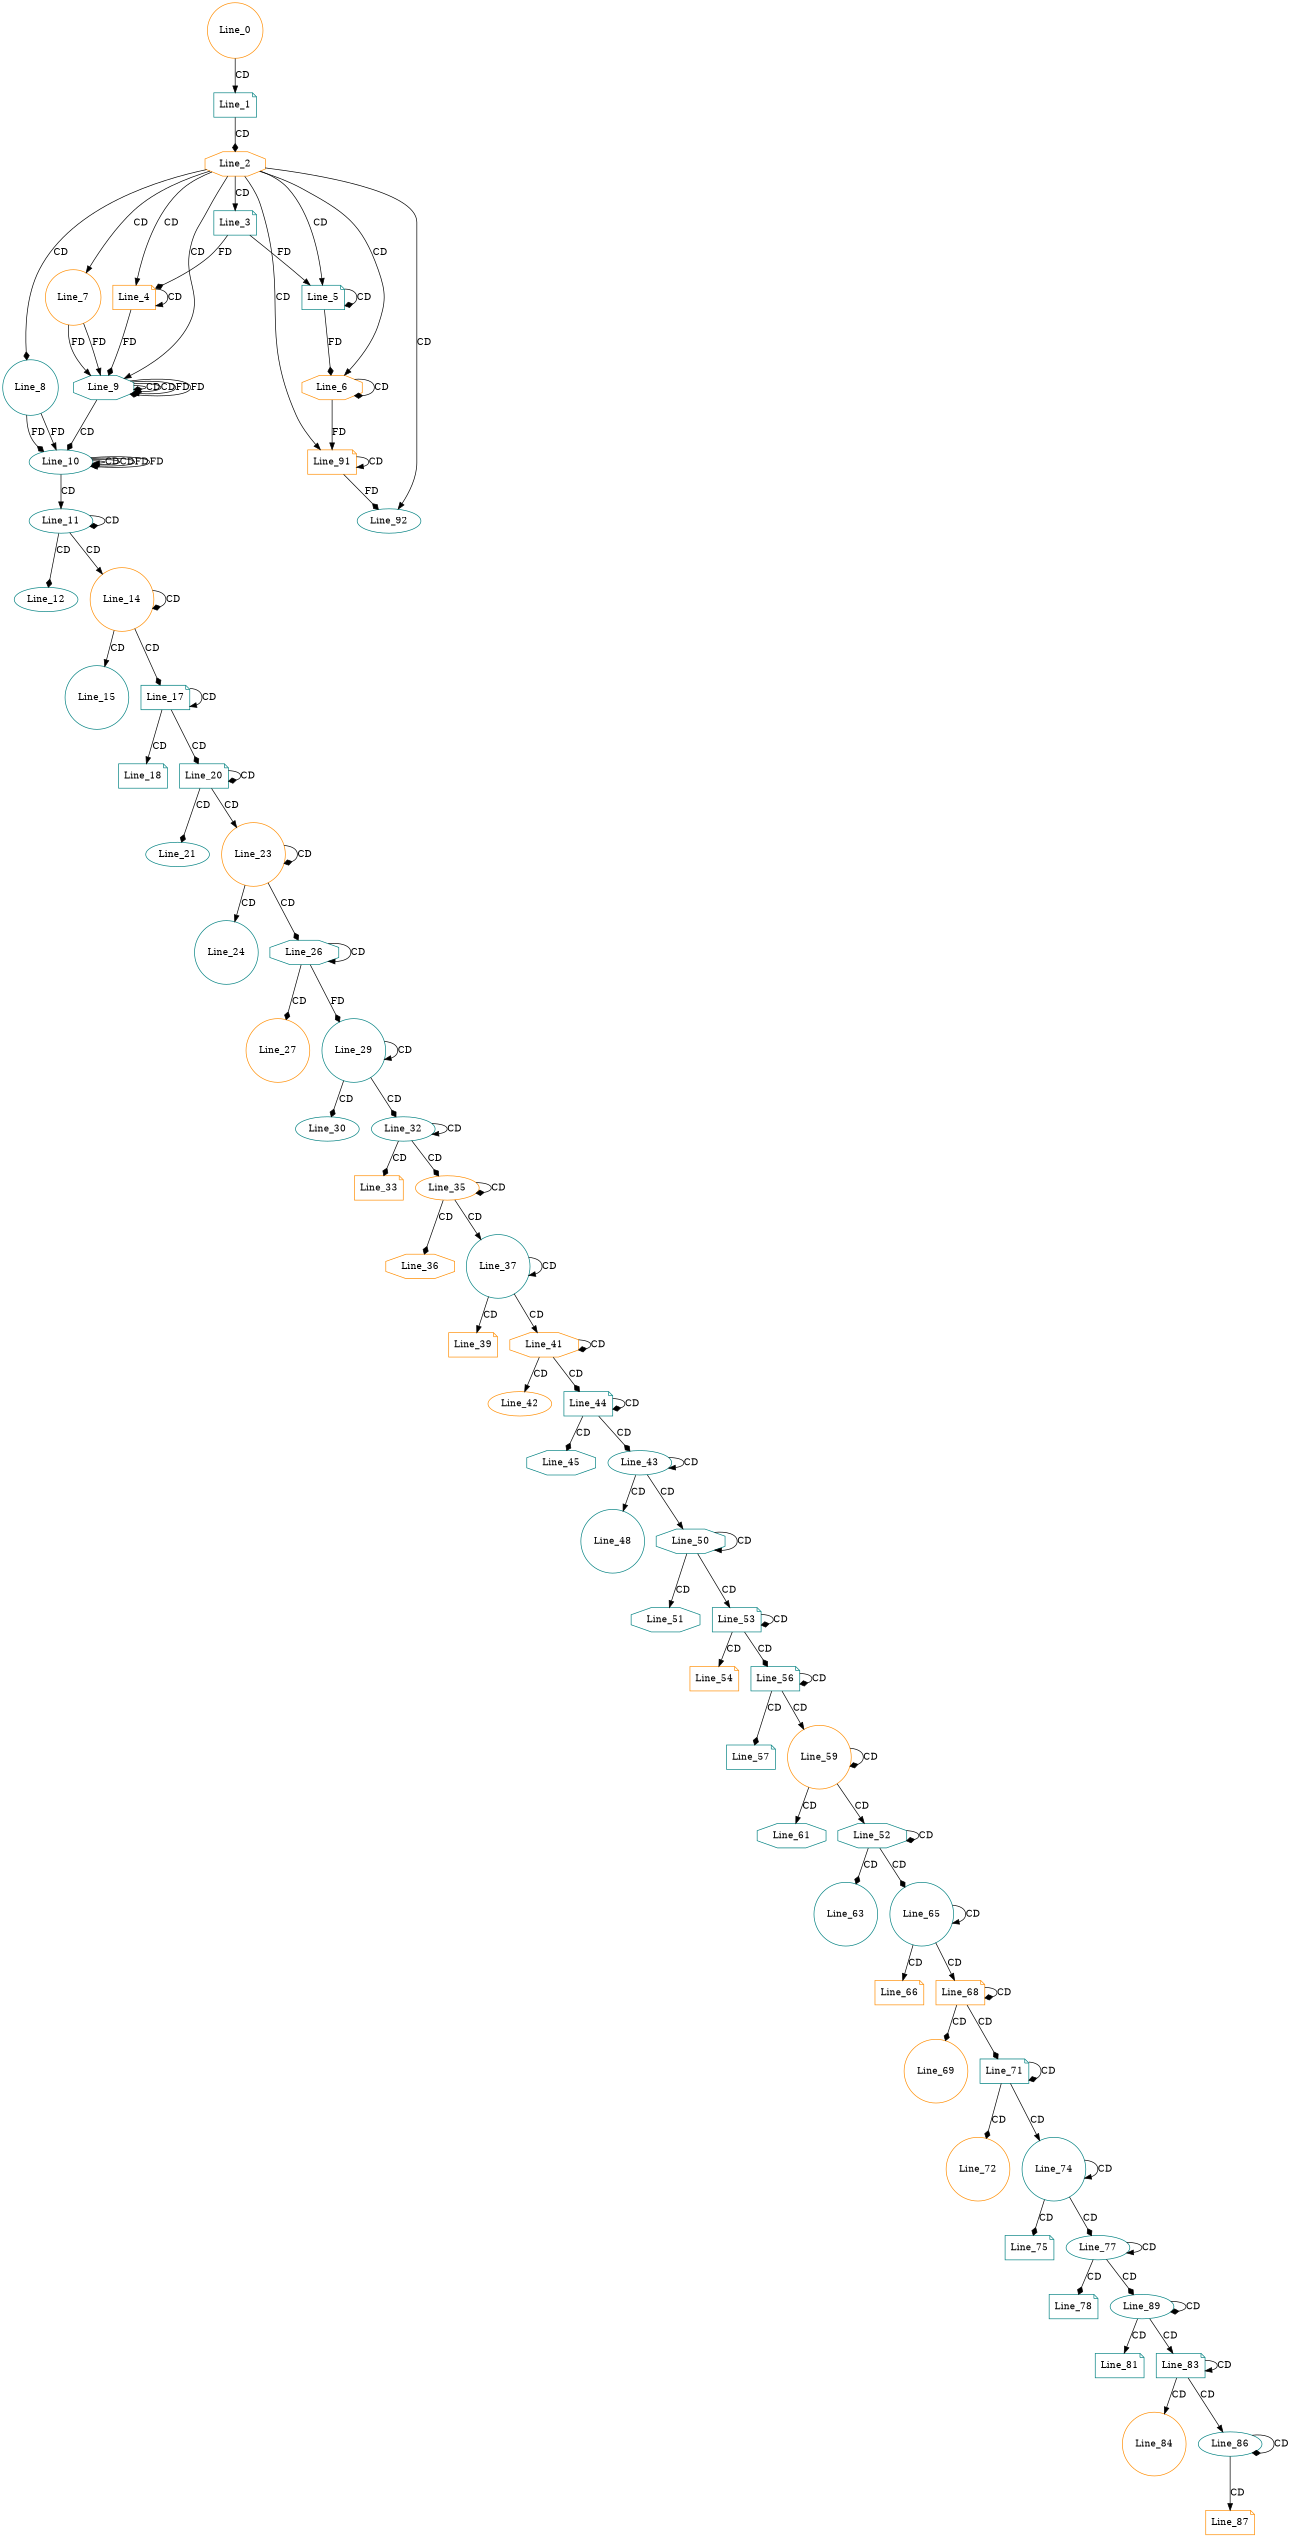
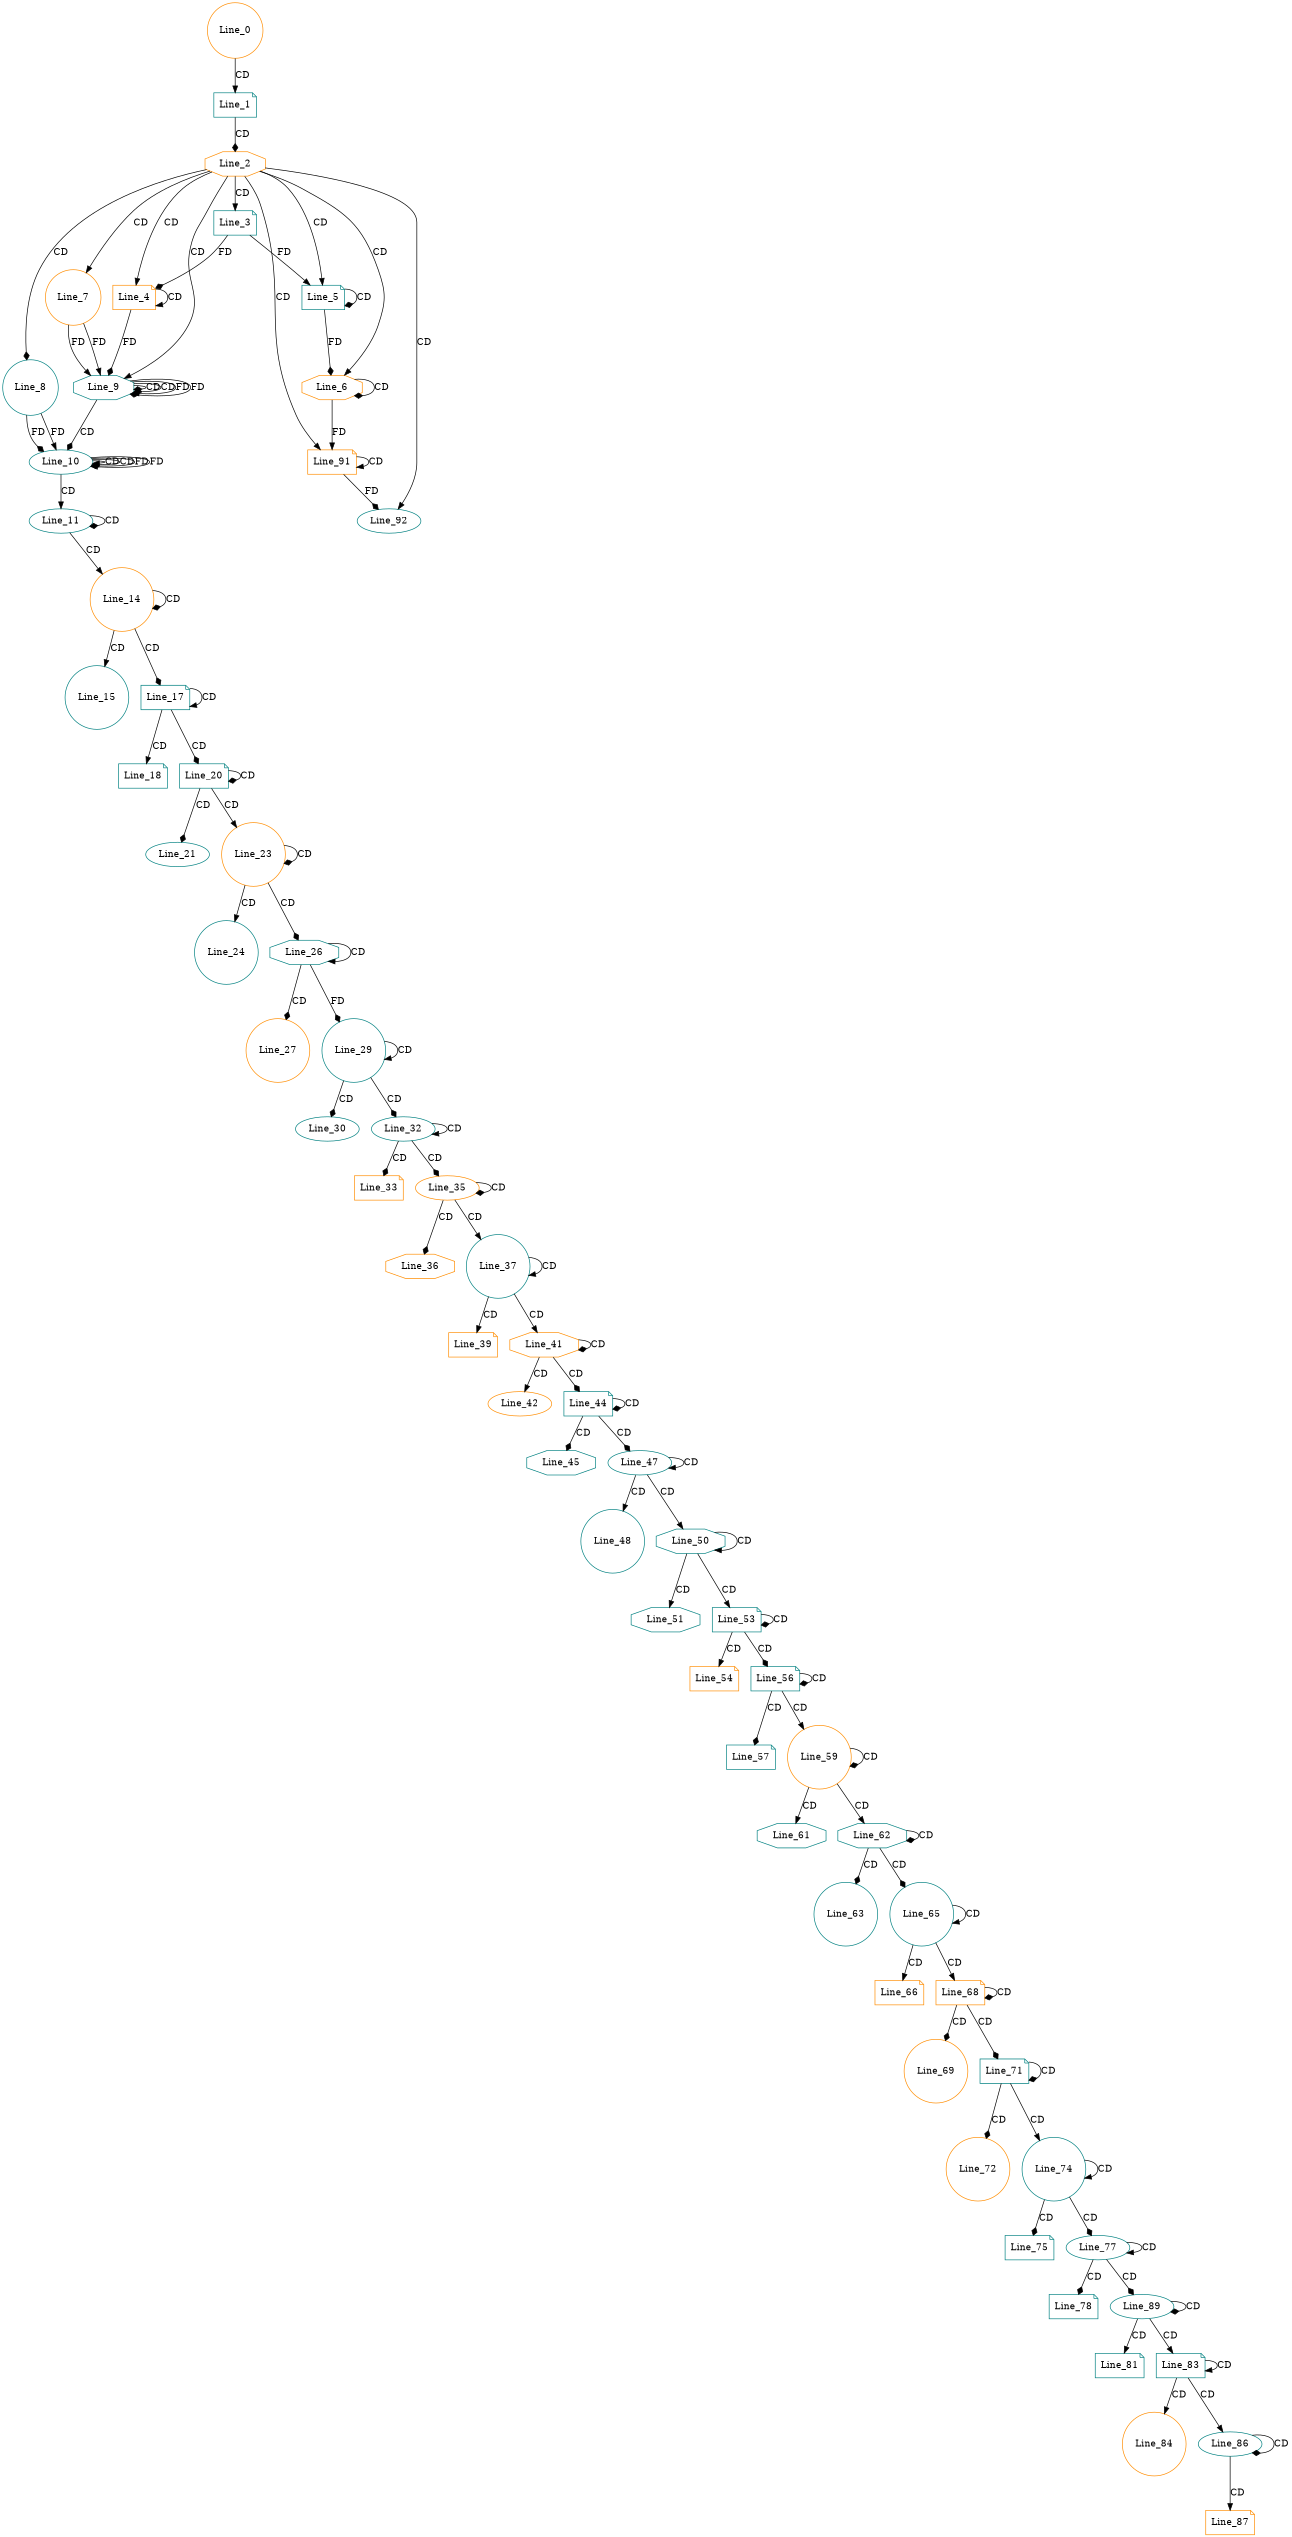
(46, 599) -> none
(640, 1463) -> (640, 1463)
(872, 1836) -> (872, 1836)
